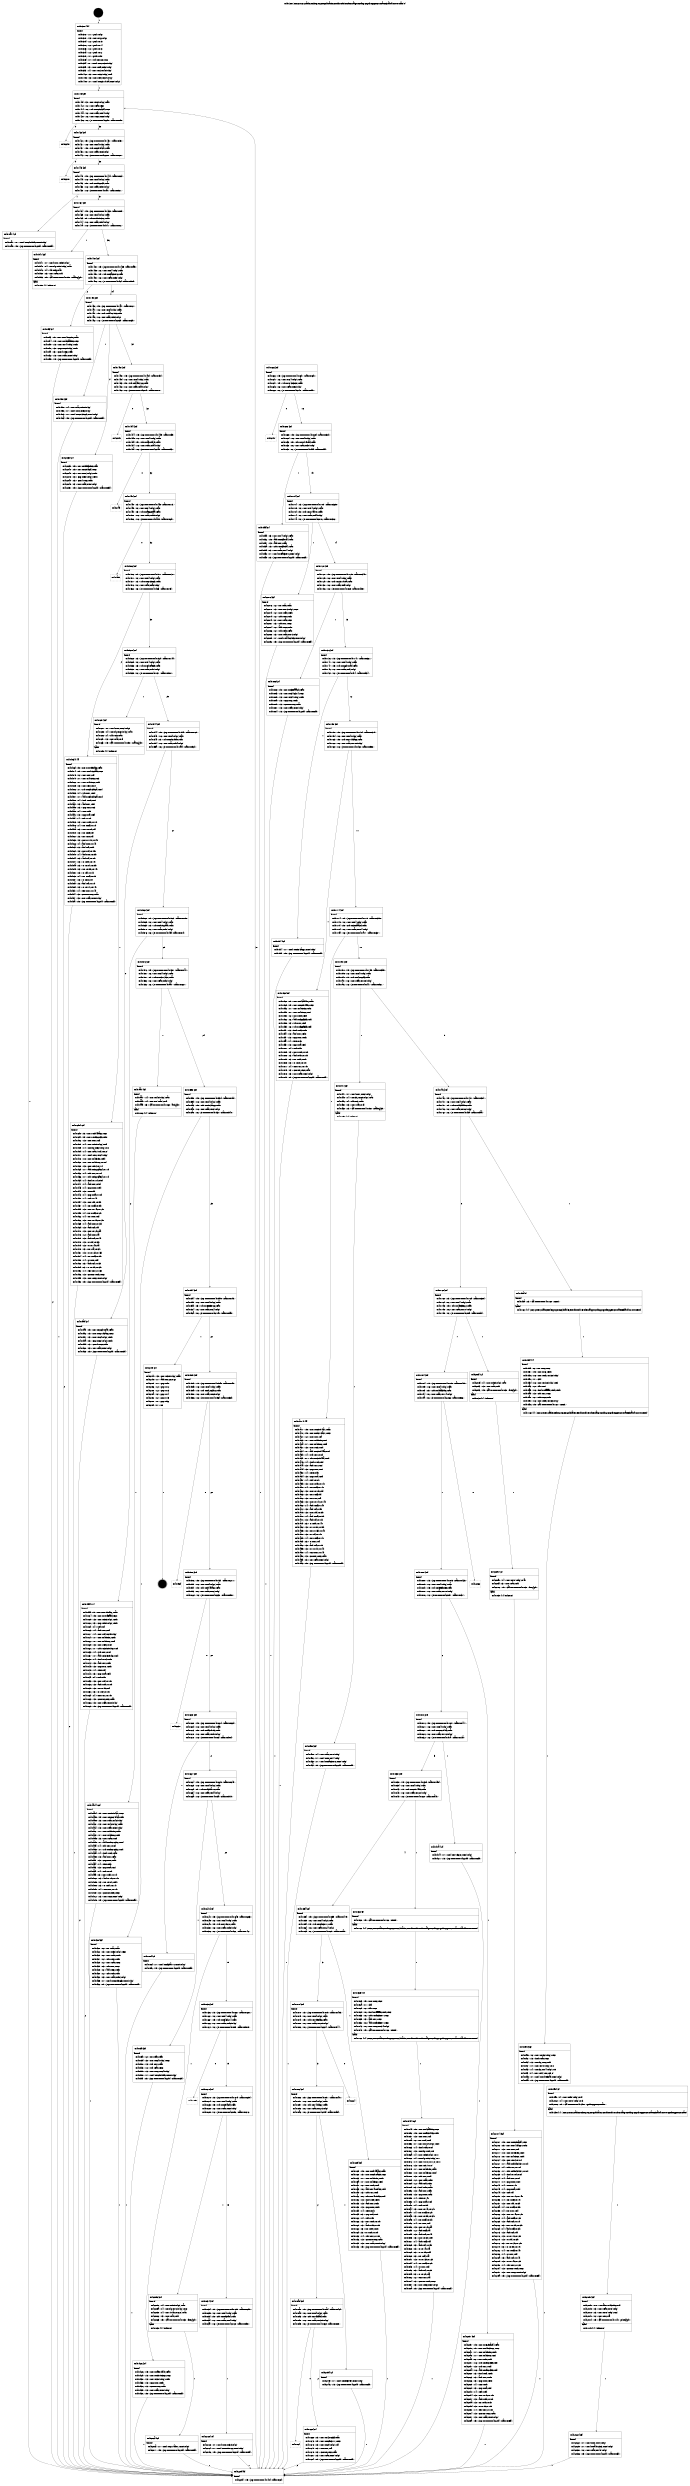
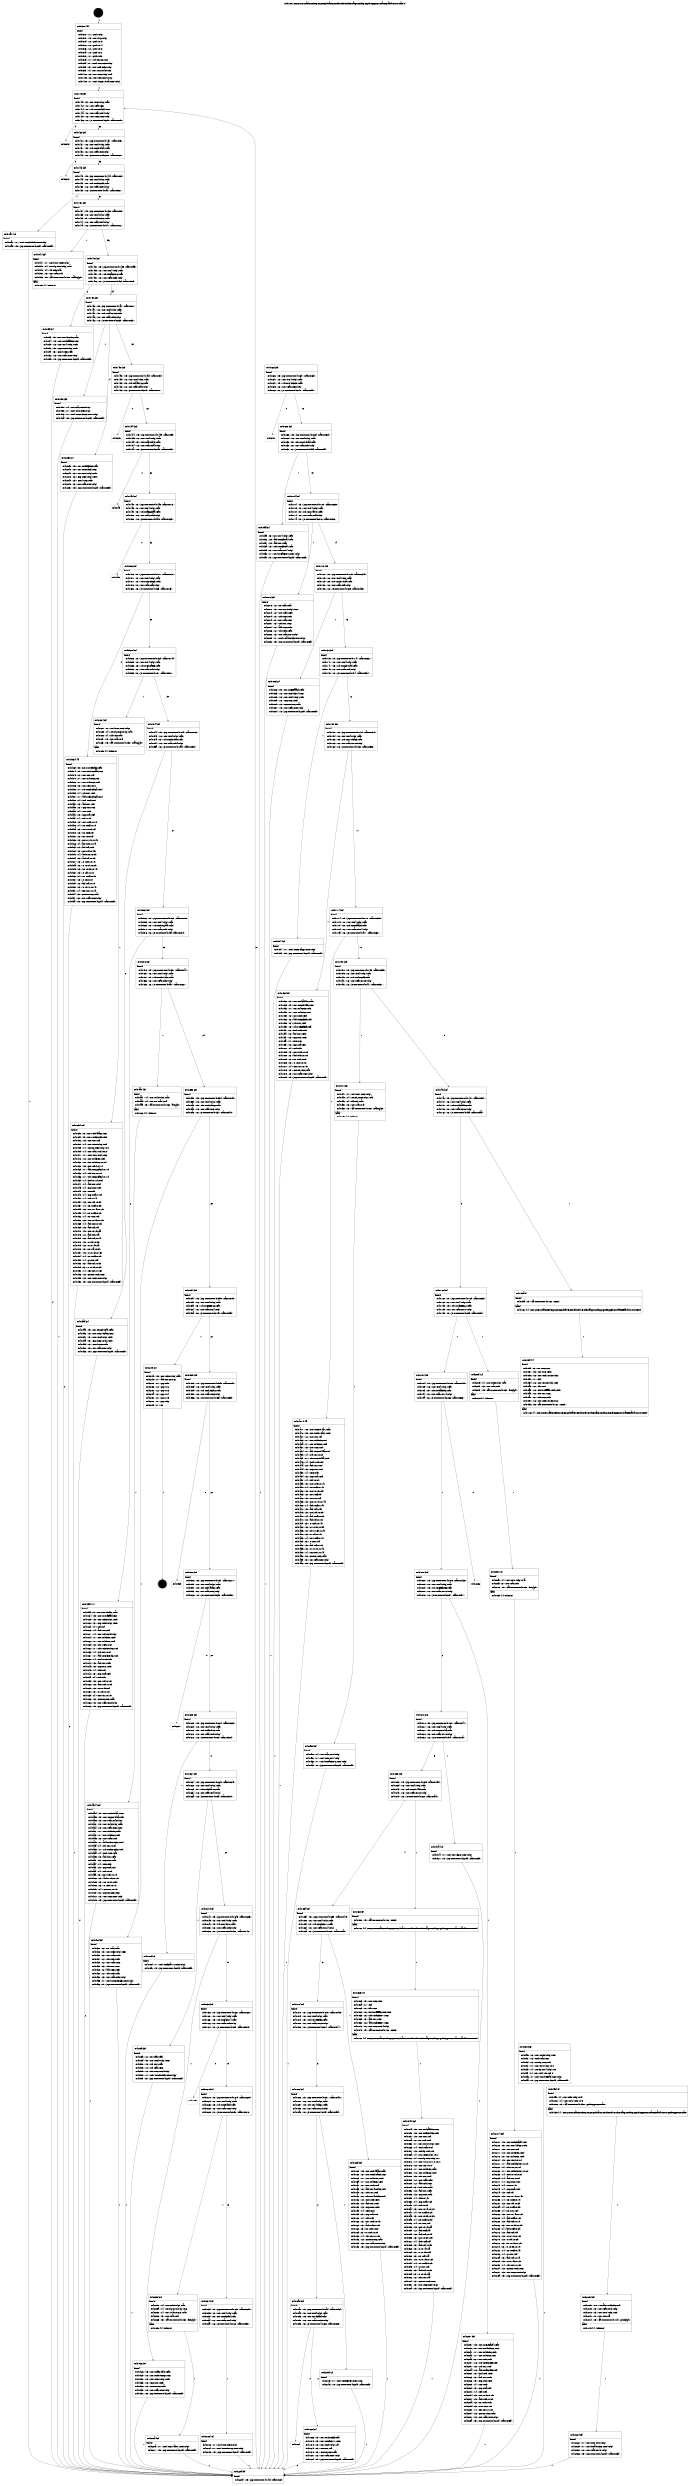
(546, 1728) -> none
(351, 2101) -> none
